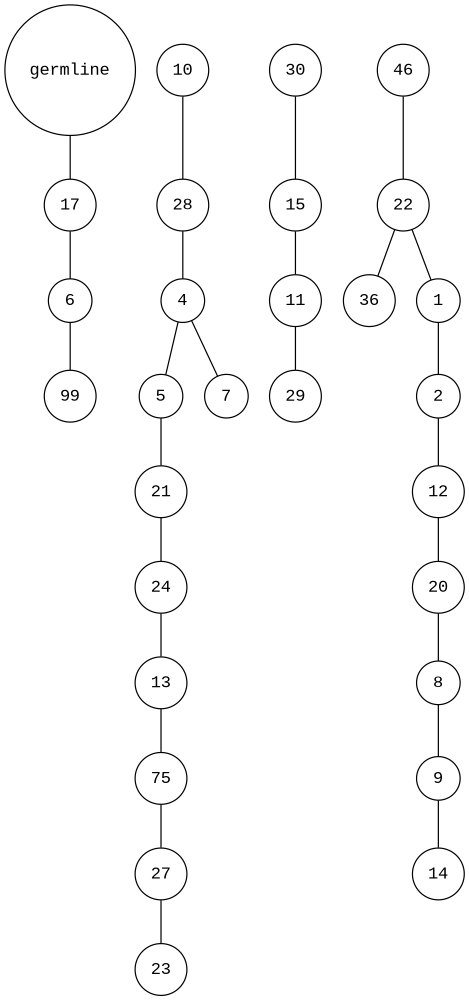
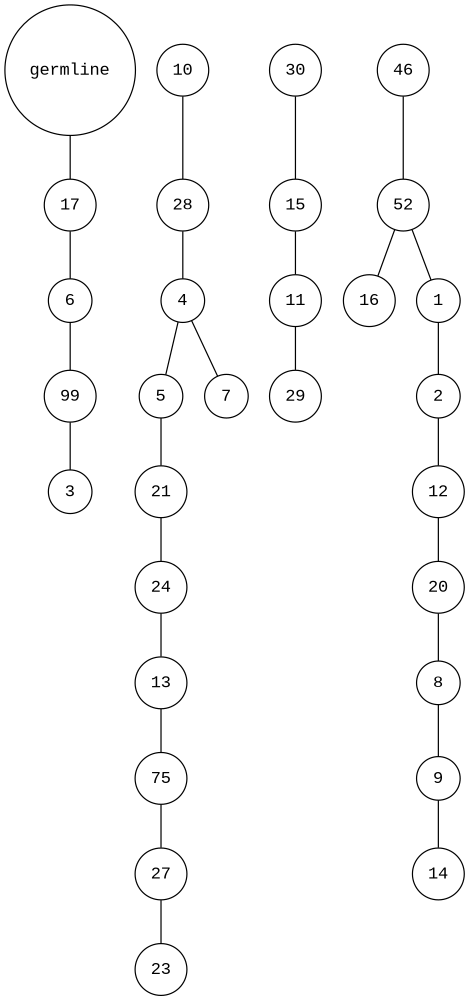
(403, 205) -> (403, 205)
(369, 301) -> (369, 301)
none -> (70, 492)
